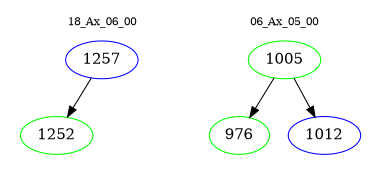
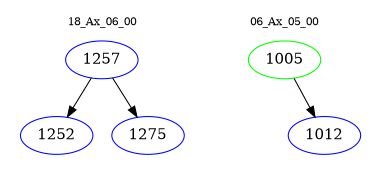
(57, 135) -> (57, 135)
none -> (148, 135)
(239, 135) -> none
